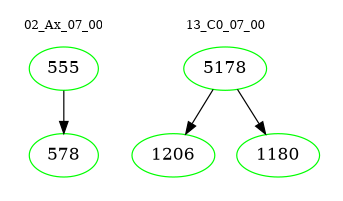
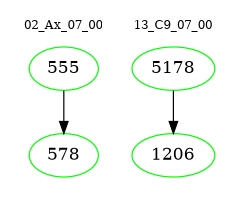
(226, 26) -> (173, 26)
(278, 155) -> none
